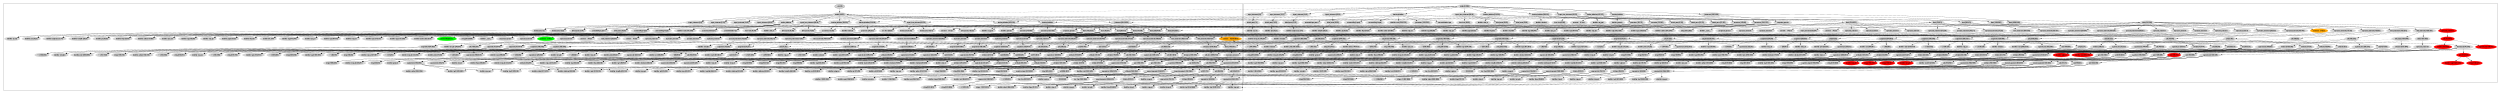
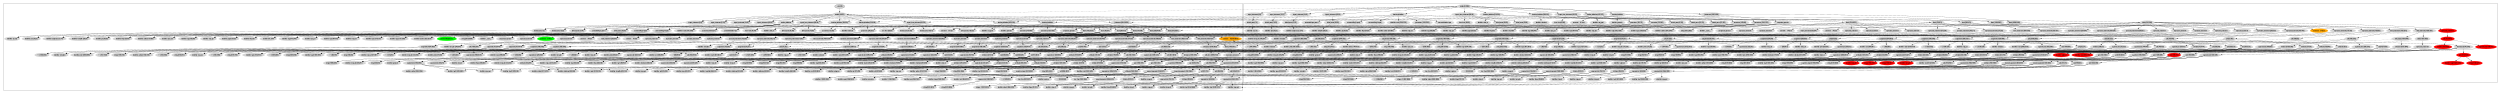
(964, 87) -> none
